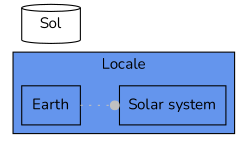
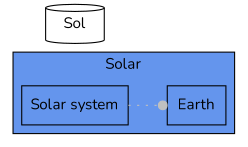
(124, 65) -> (124, 65)
(95, 105) -> (143, 105)
